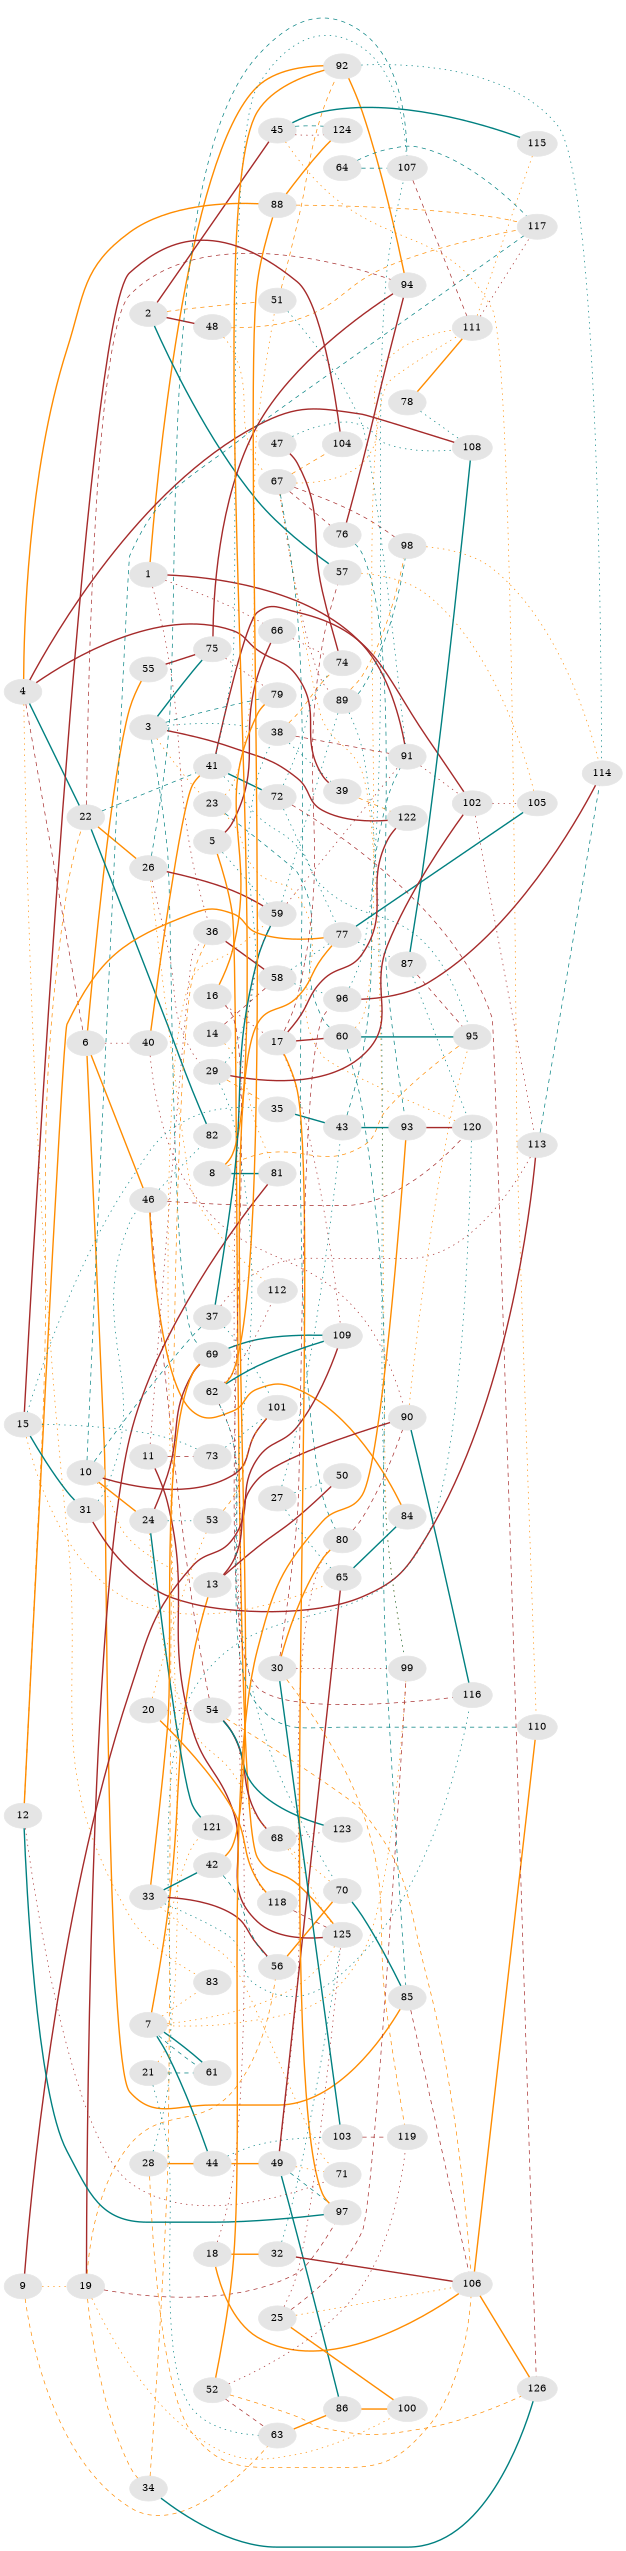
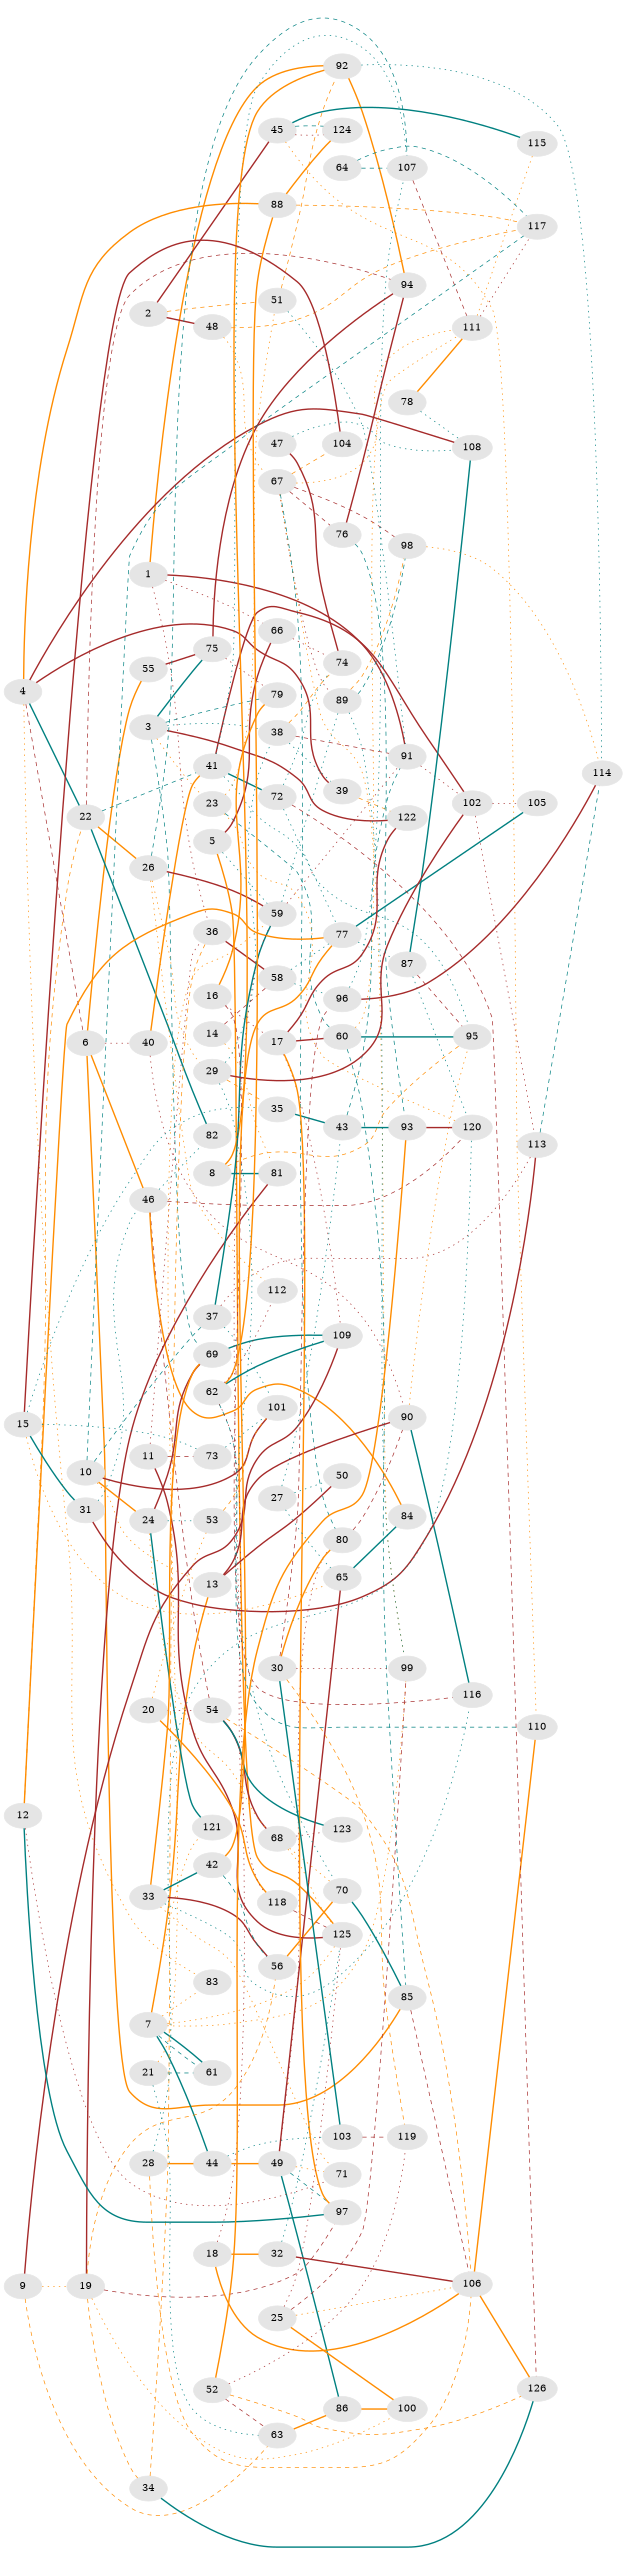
(342, 573) -> none
(176, 1006) -> (176, 1006)
